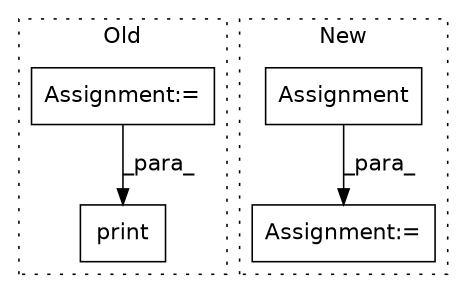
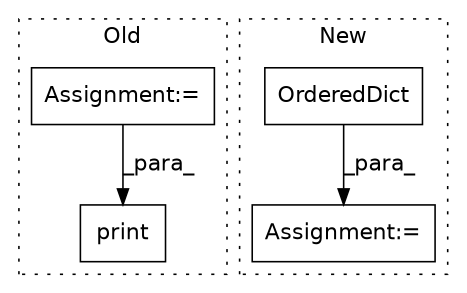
(344, 96) -> (344, 96)
